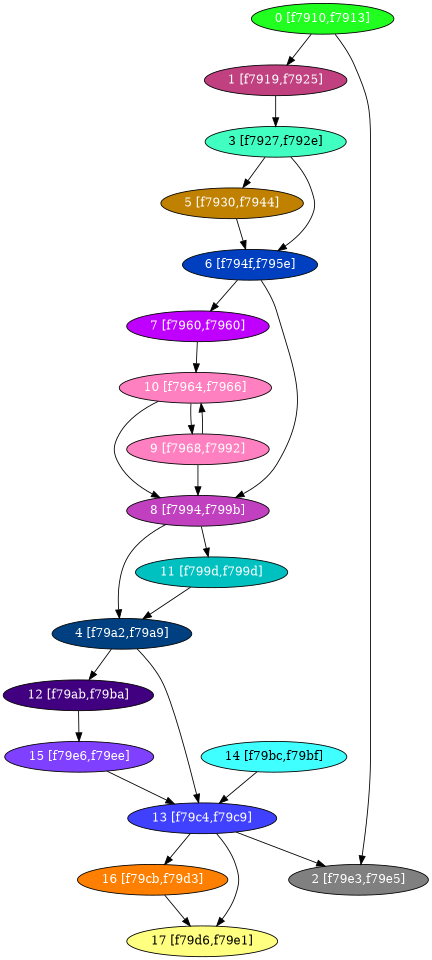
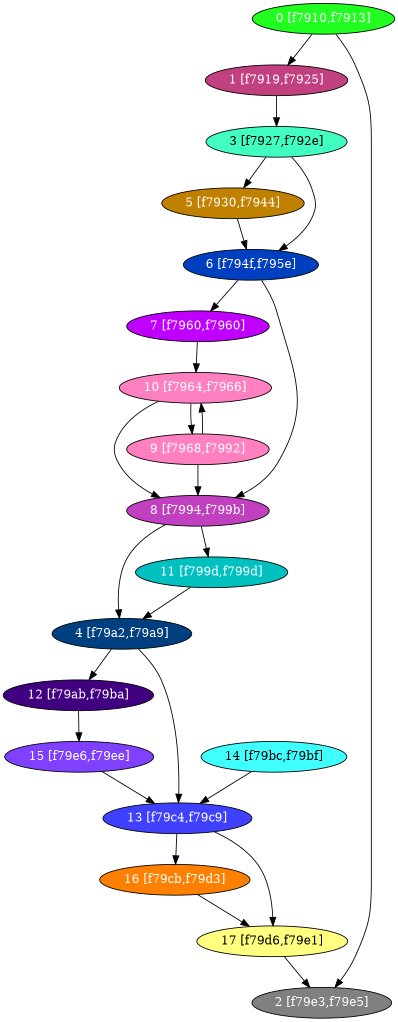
(277, 848) -> (294, 969)
